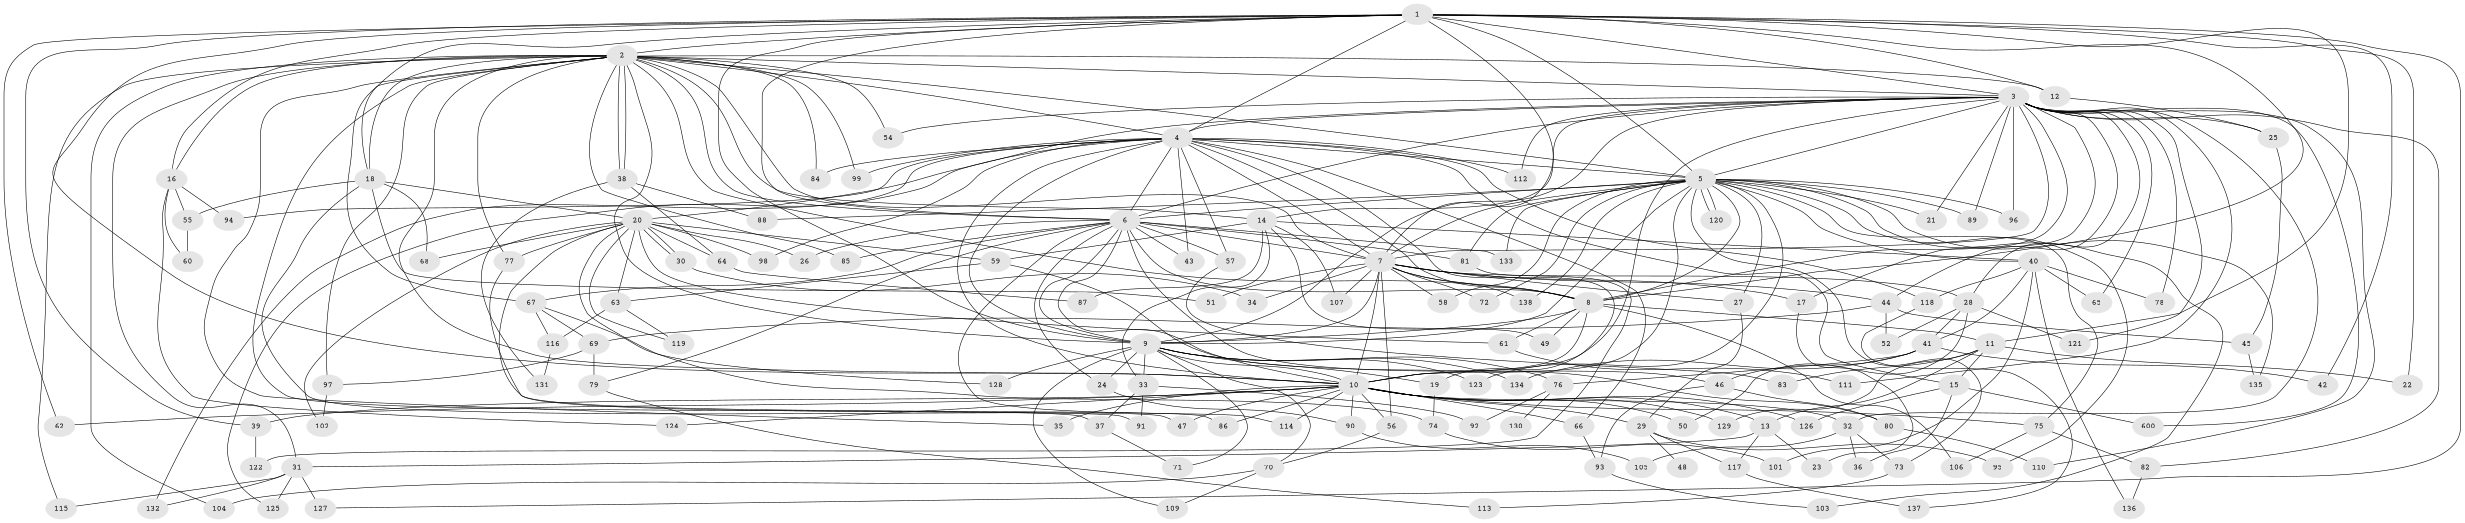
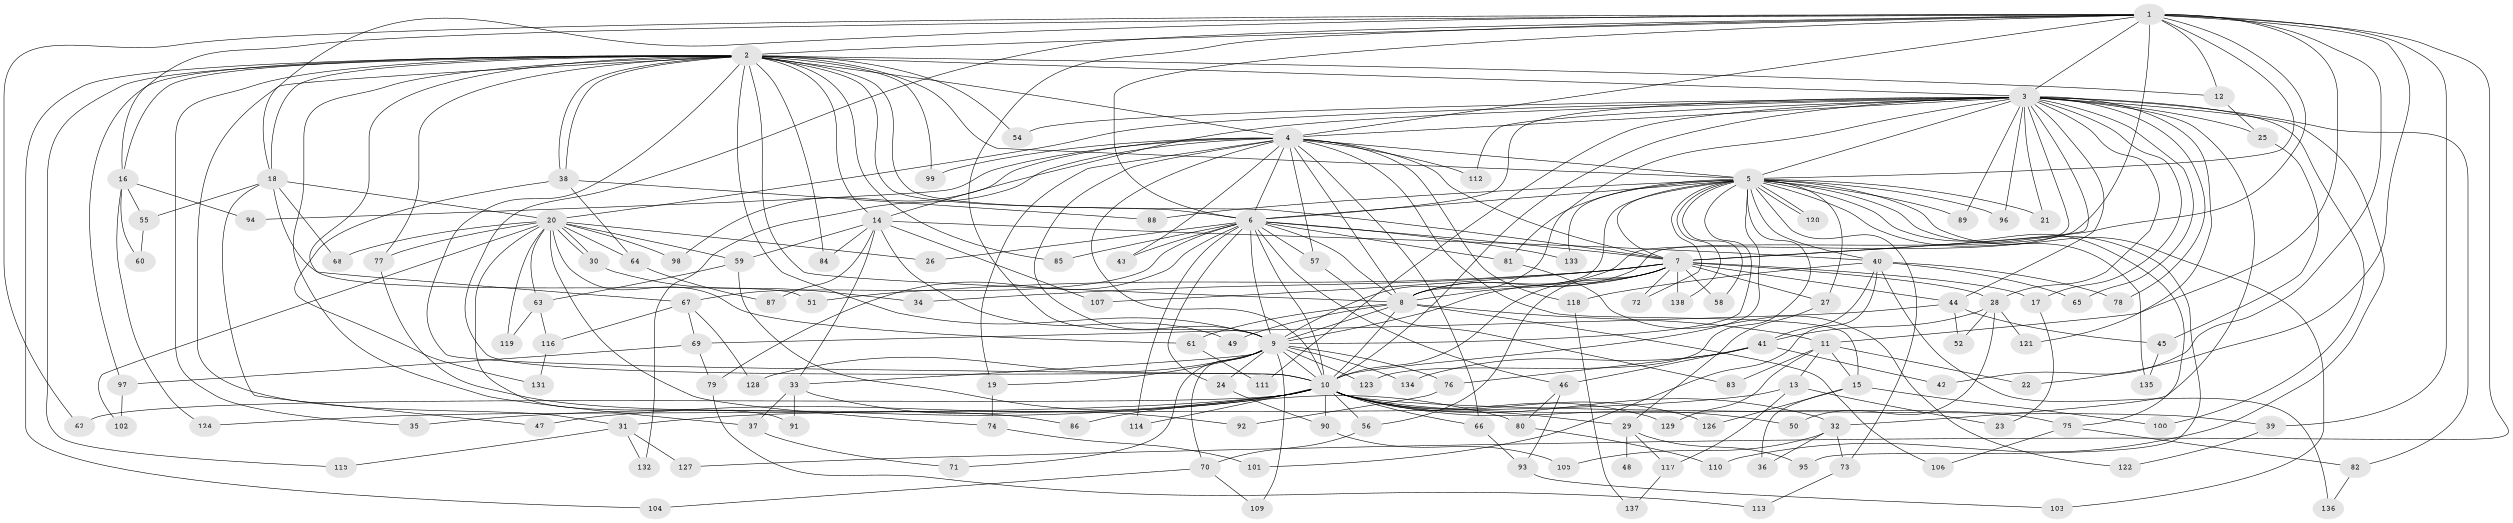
(926, 155) -> (851, 241)
(1562, 399) -> none
(1516, 426) -> none
(2148, 426) -> (2160, 426)
(273, 509) -> none
